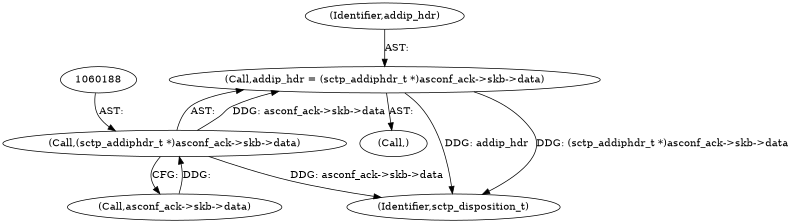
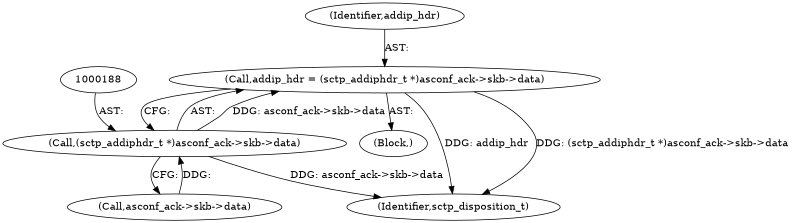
(99, 80) -> (99, 80)
none -> (175, 96)
(394, 143) -> (394, 143)
